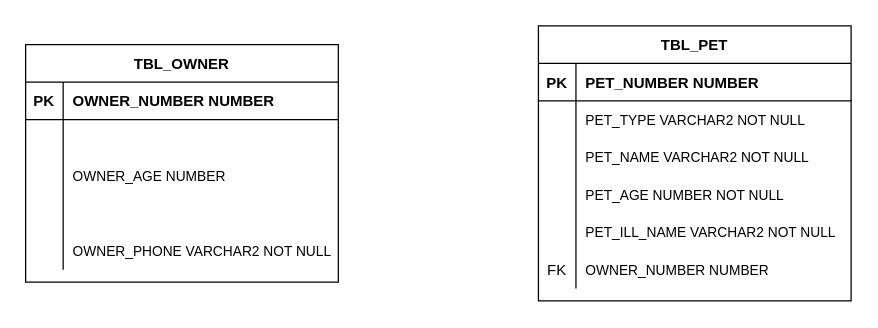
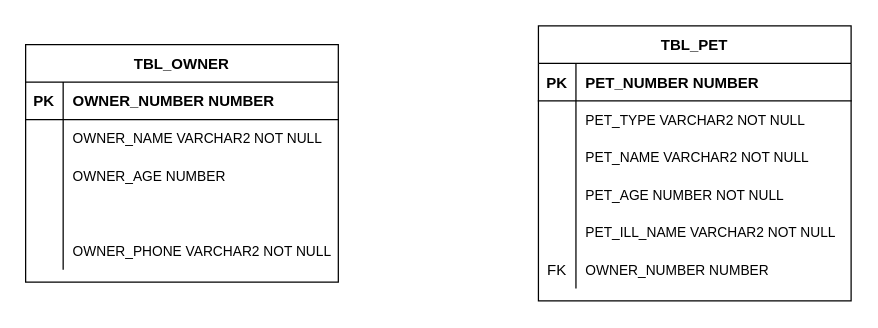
none -> (201, 138)
